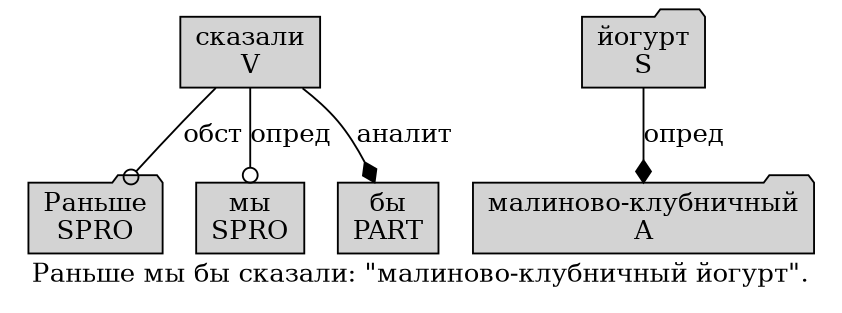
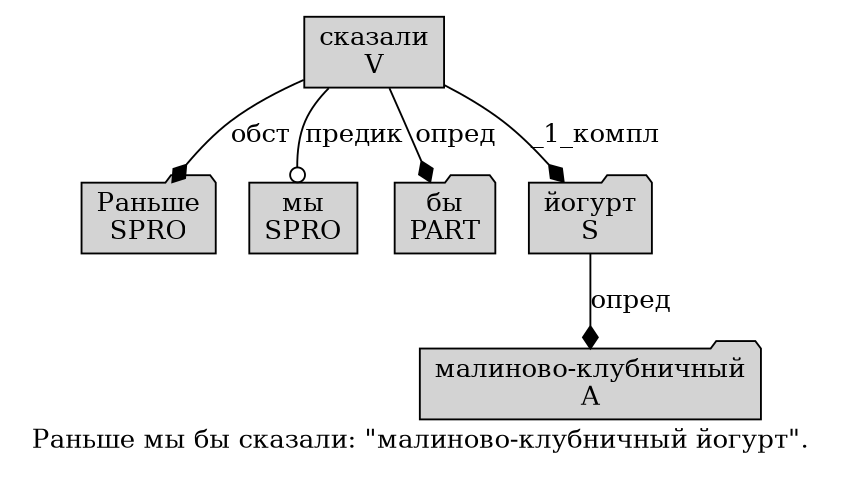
none -> (501, 120)
(176, 129) -> (240, 115)
(290, 135) -> (355, 135)
(405, 135) -> (455, 135)
(388, 218) -> (445, 218)
